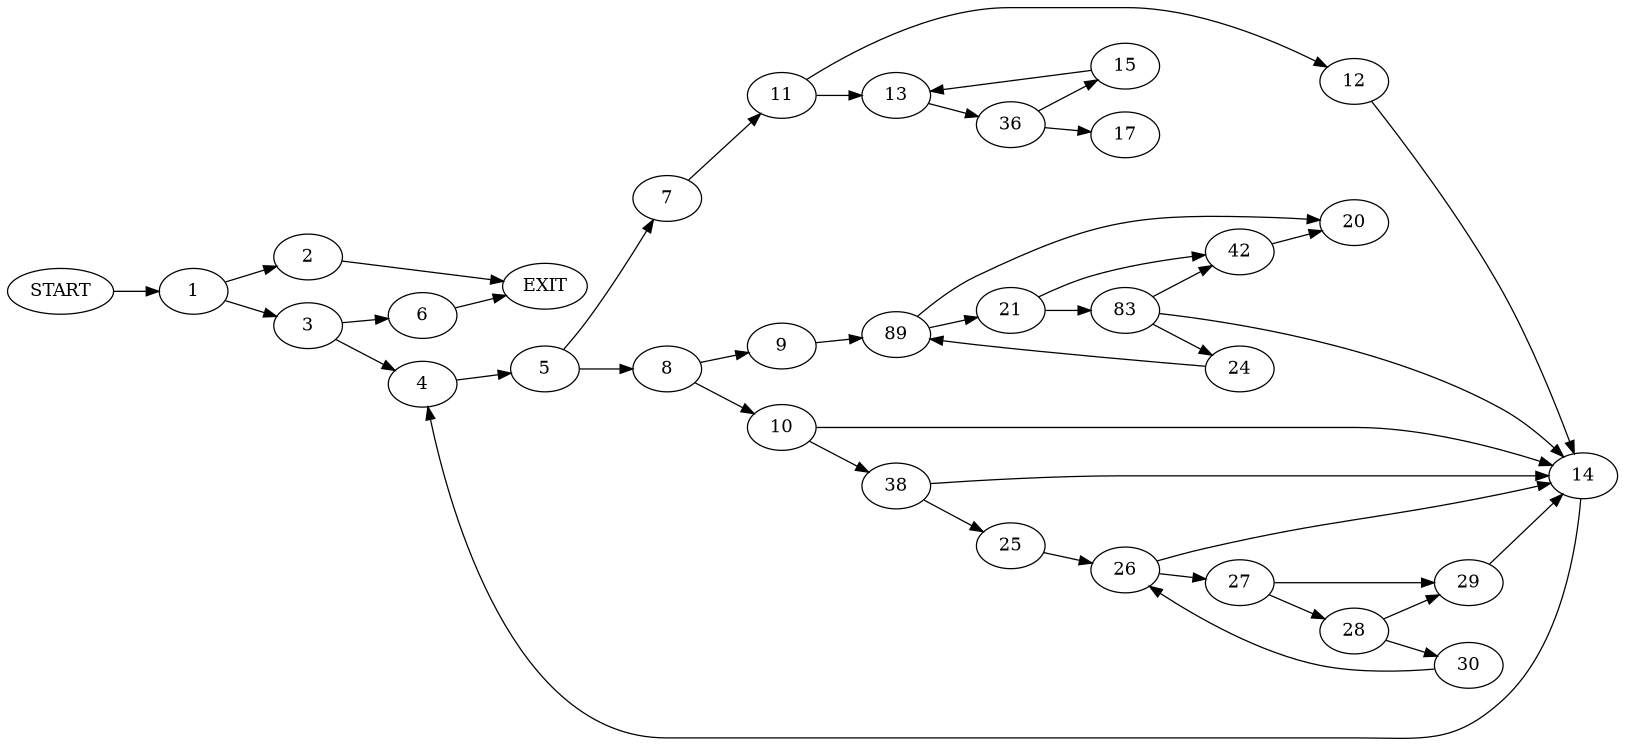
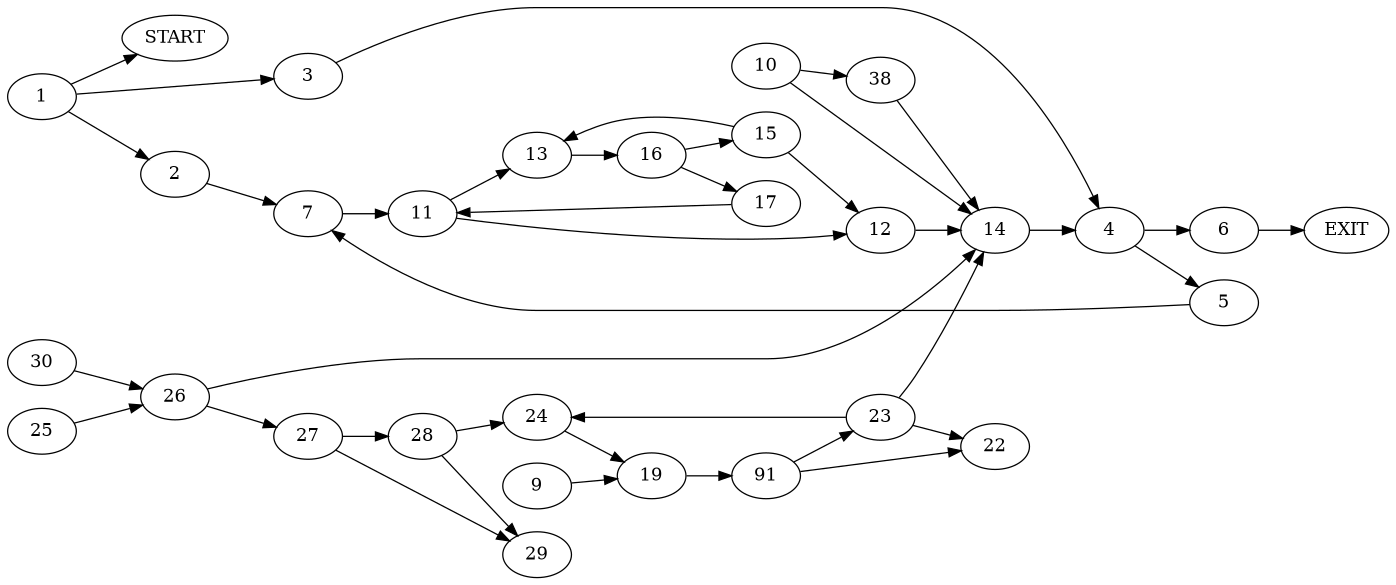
(1011, 125) -> (652, 155)
none -> (818, 178)
none -> (601, 208)
(1354, 223) -> none
(1240, 252) -> (995, 447)
(416, 270) -> (235, 192)
(130, 291) -> (98, 72)
(1011, 310) -> (766, 476)
(1125, 310) -> (881, 417)
(359, 321) -> (1161, 230)
(896, 335) -> (652, 476)
(667, 369) -> none
(948, 513) -> none
(1522, 534) -> none
(1405, 646) -> (474, 428)
